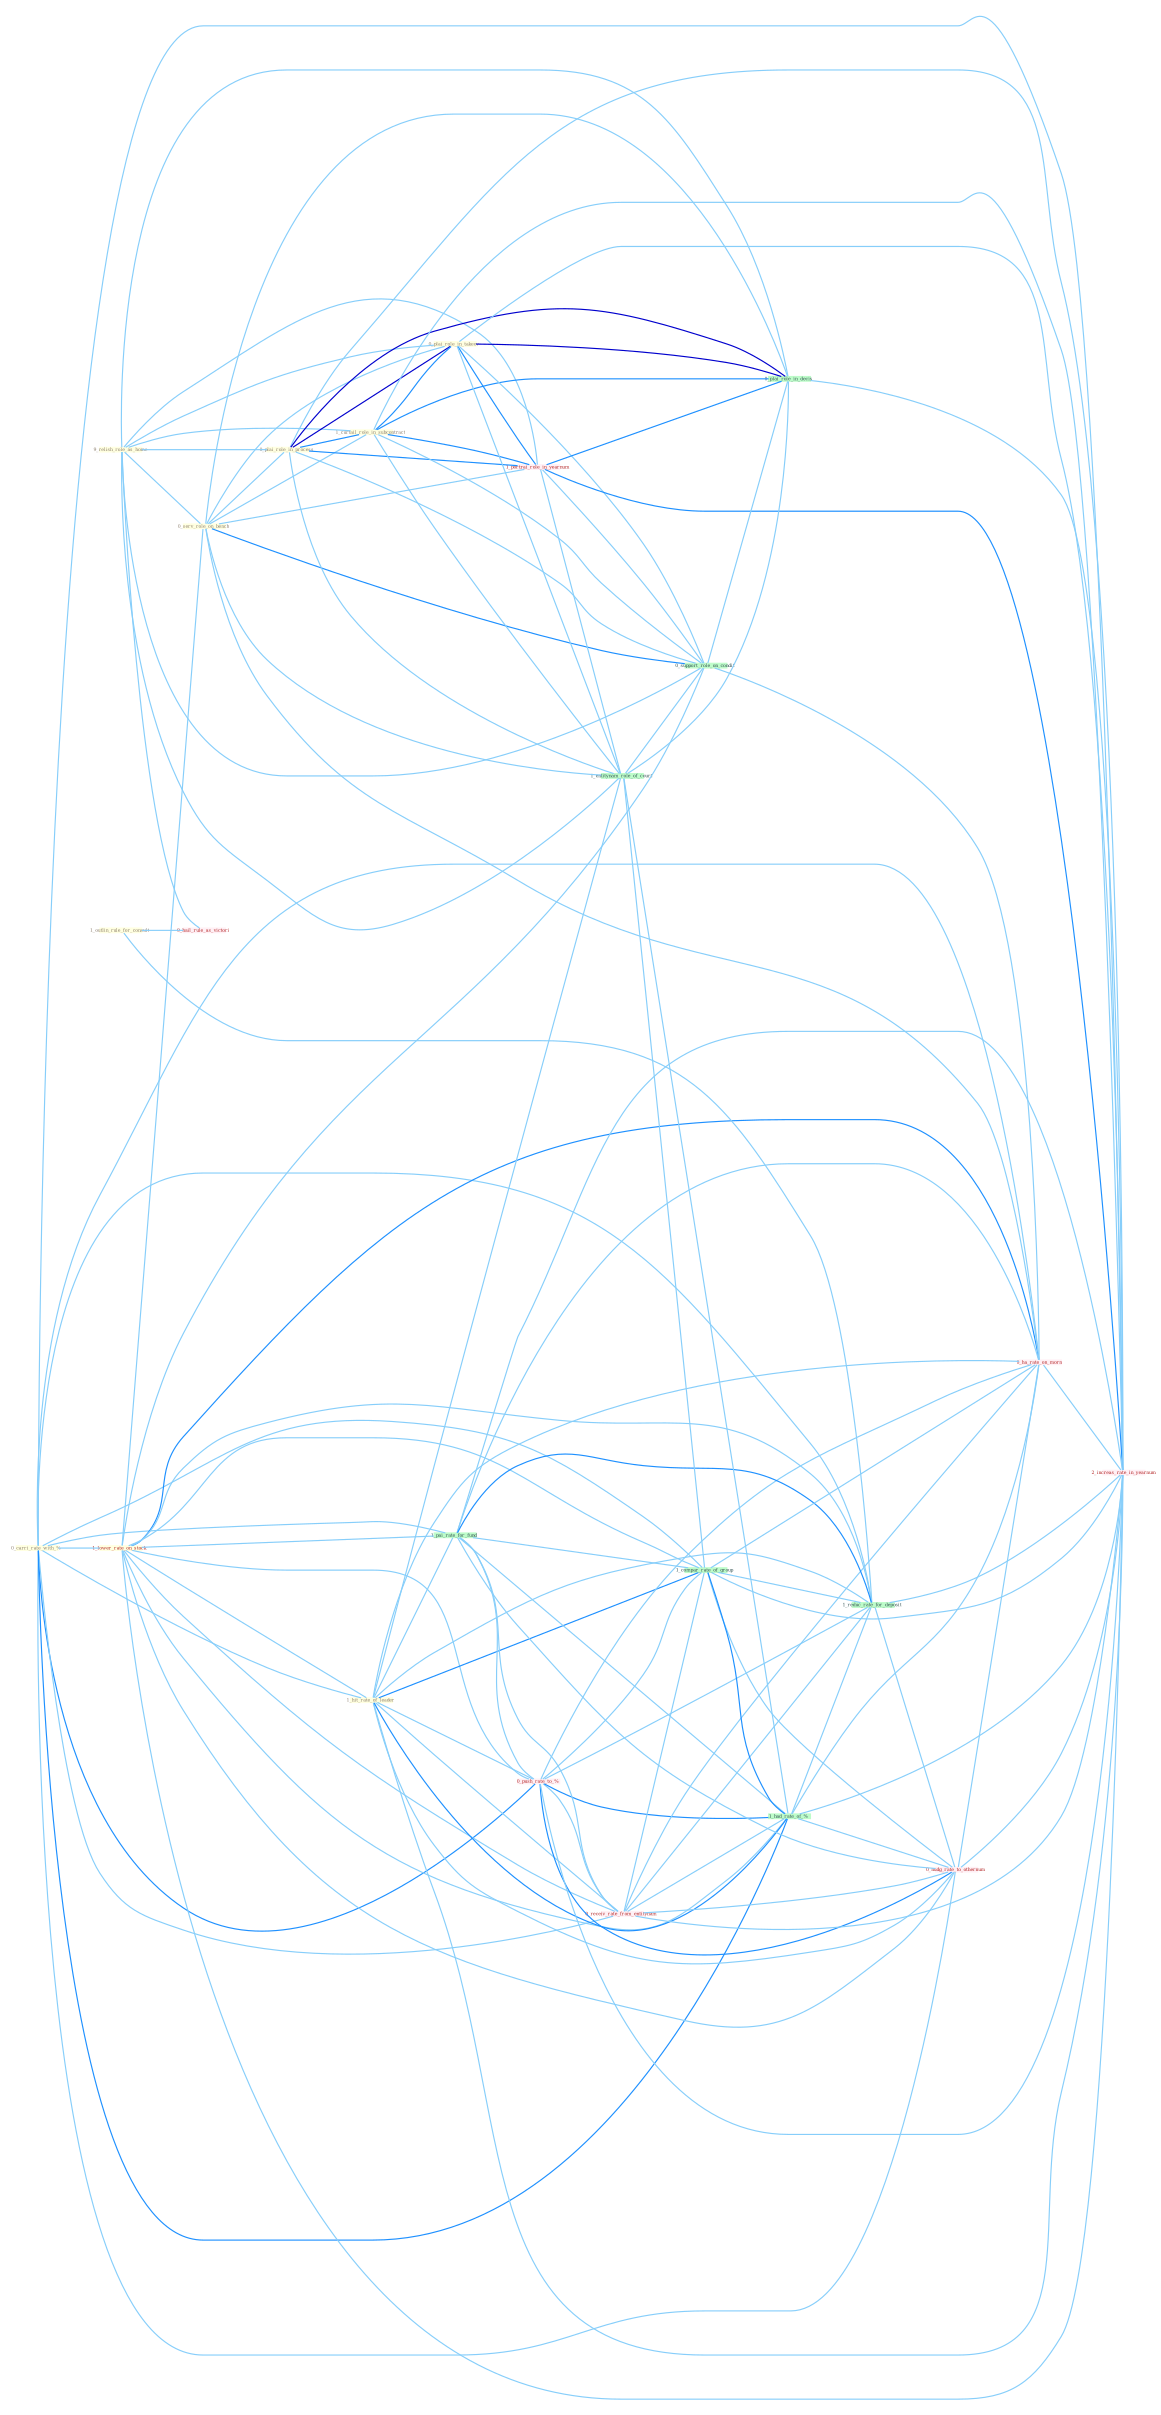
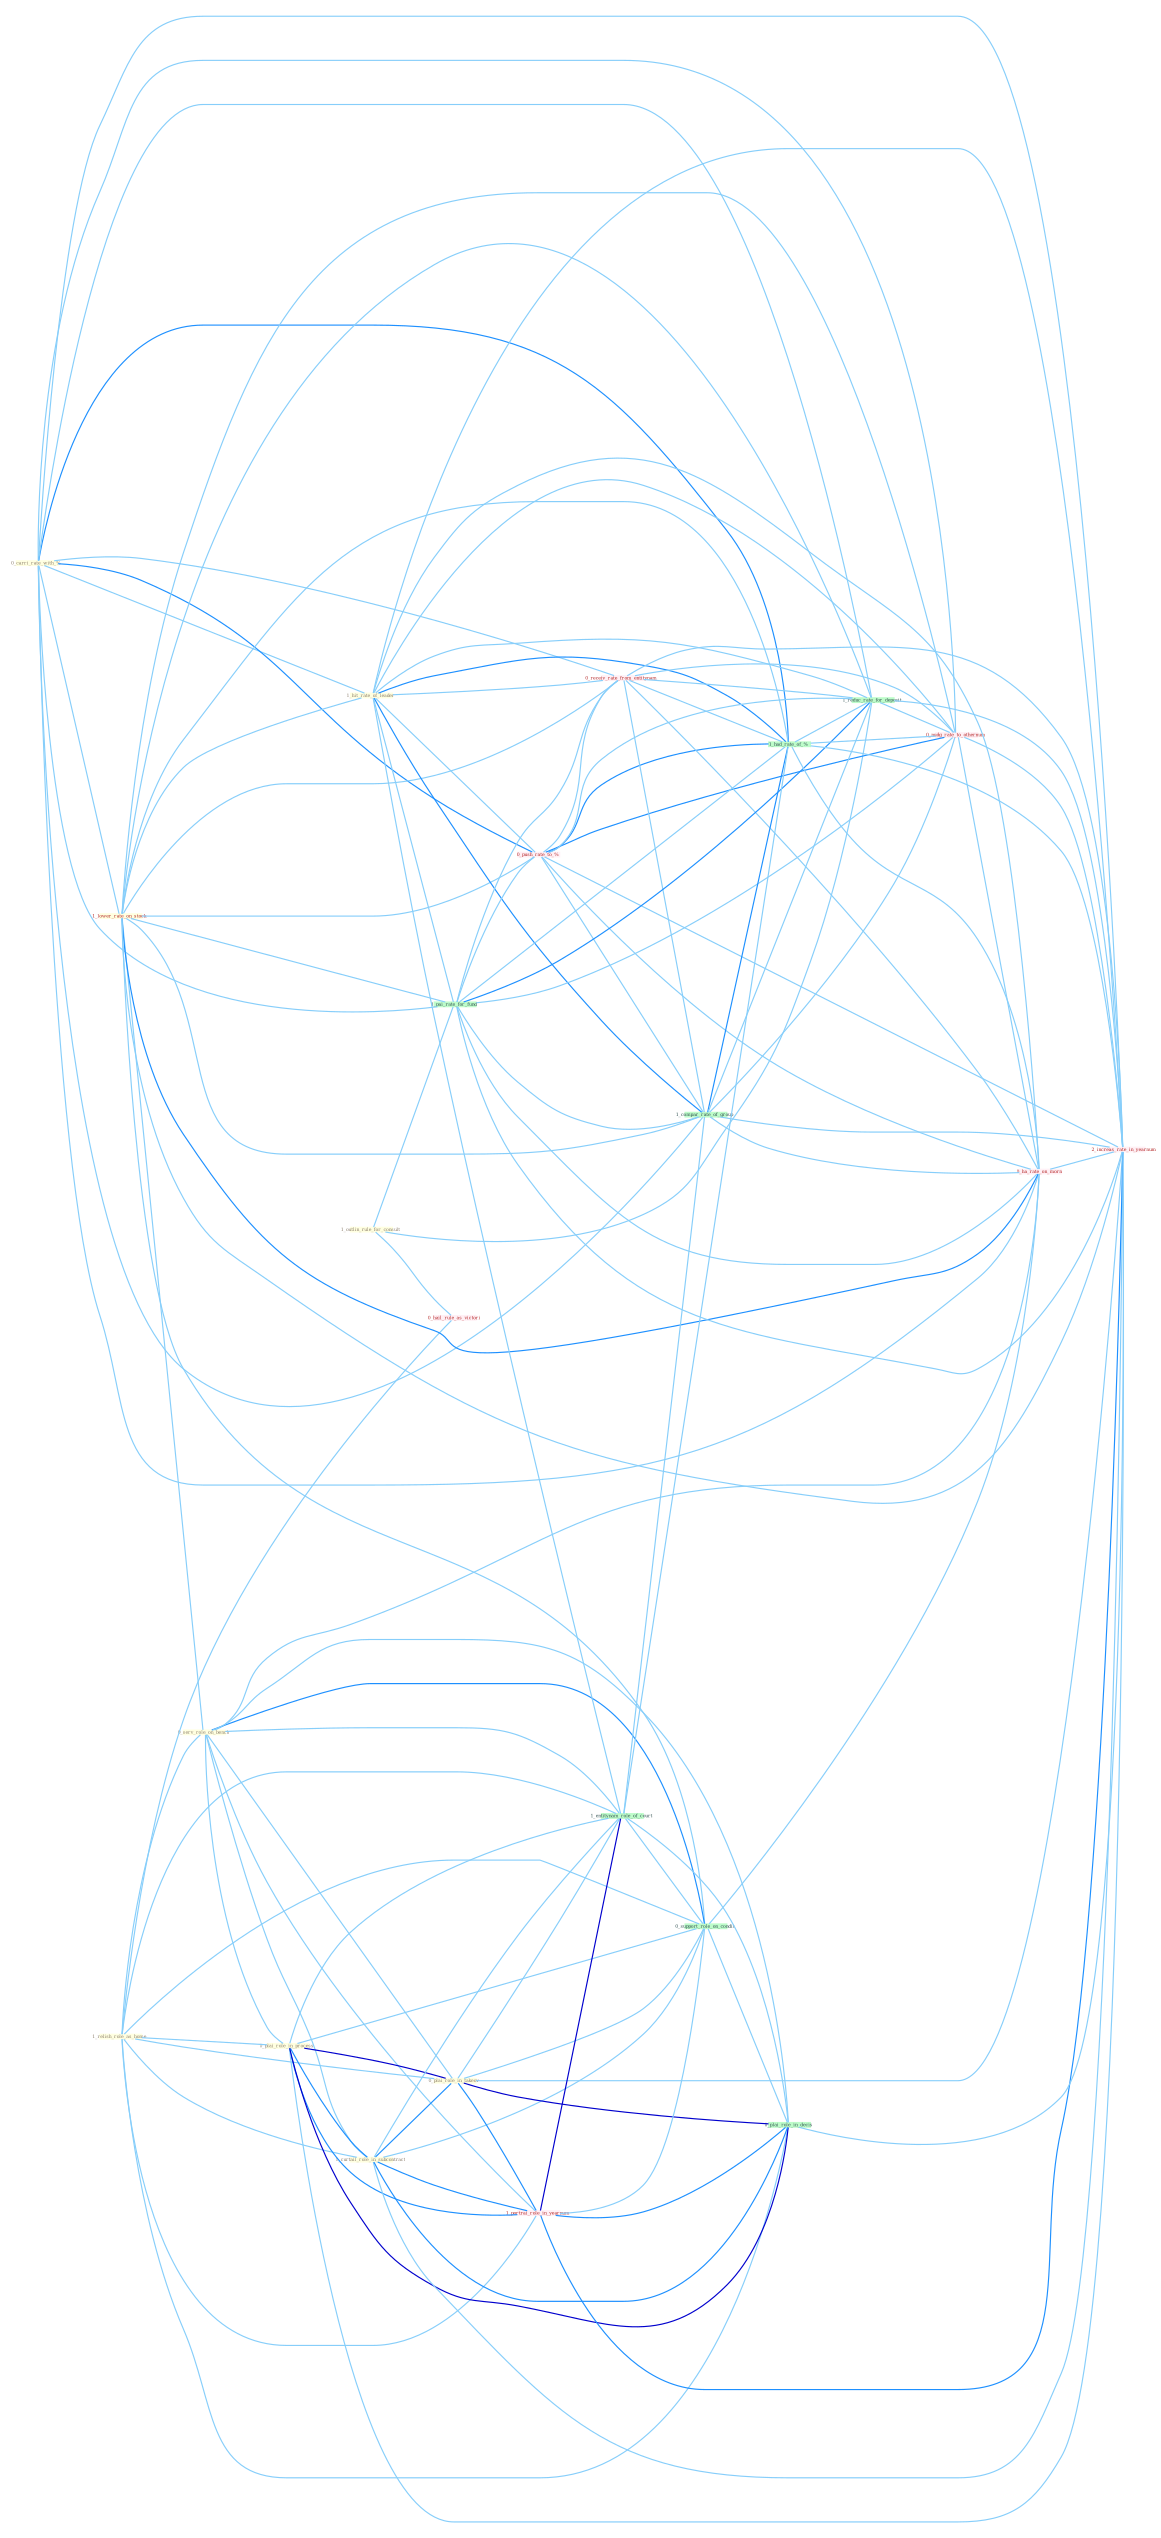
(121, 450) -> (121, 2037)
(581, 622) -> (581, 2015)
none -> (413, 1117)
